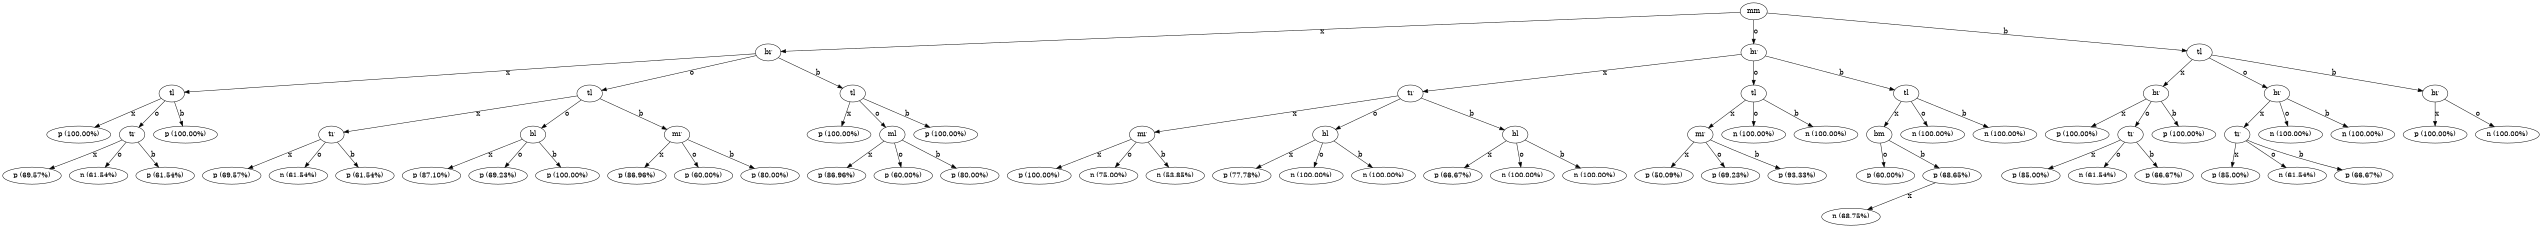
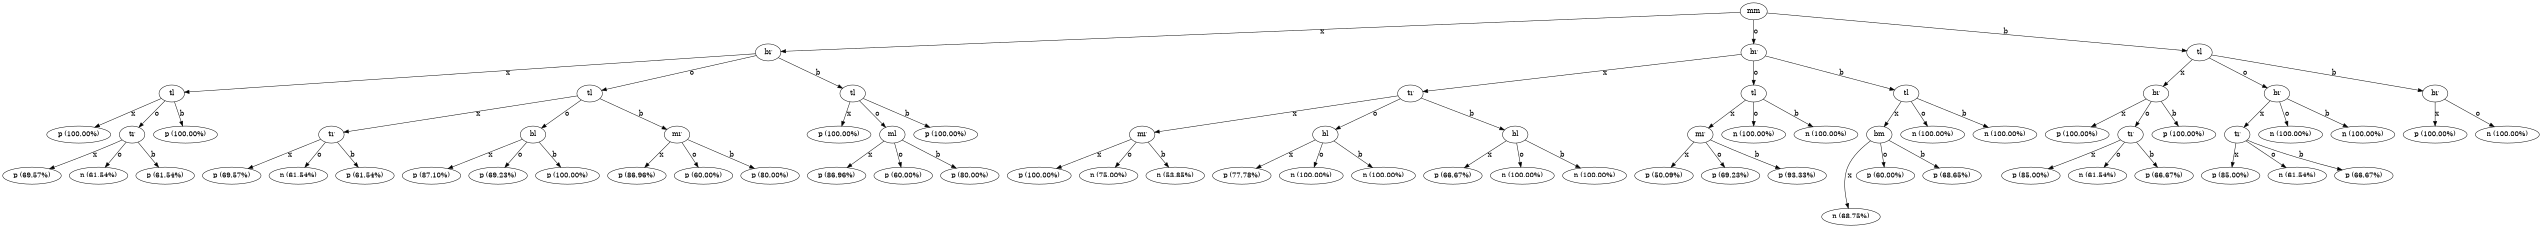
(1904, 195) -> (1847, 168)
